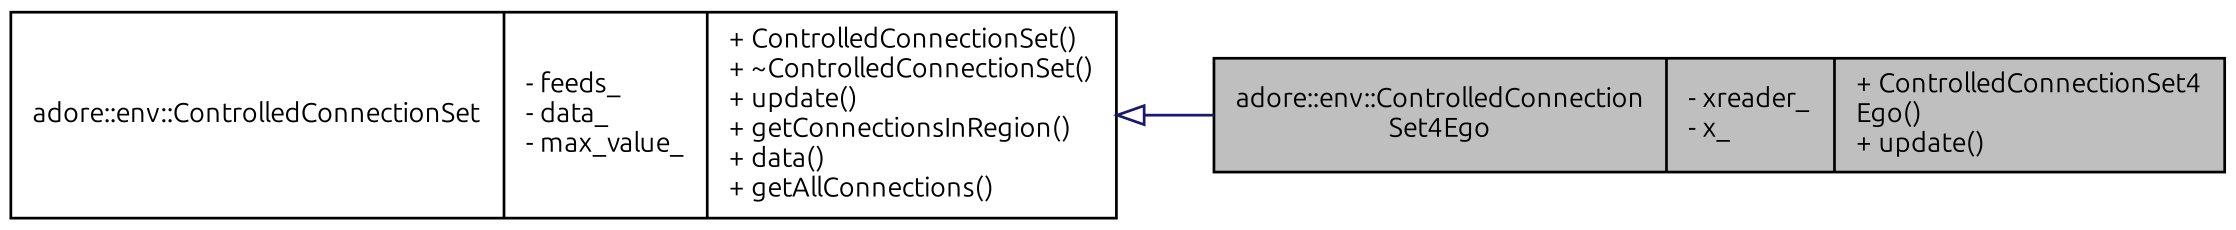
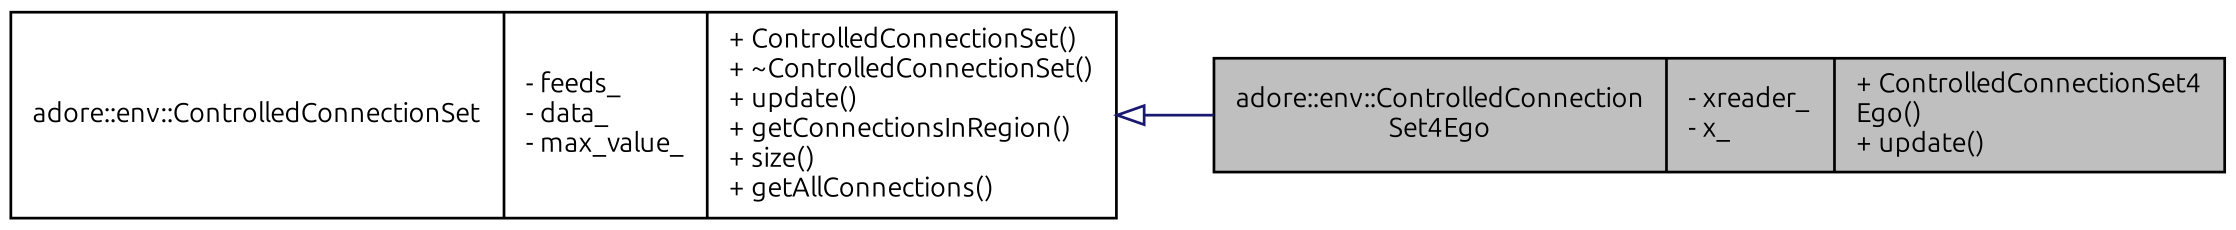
(778, 159) -> (772, 159)
